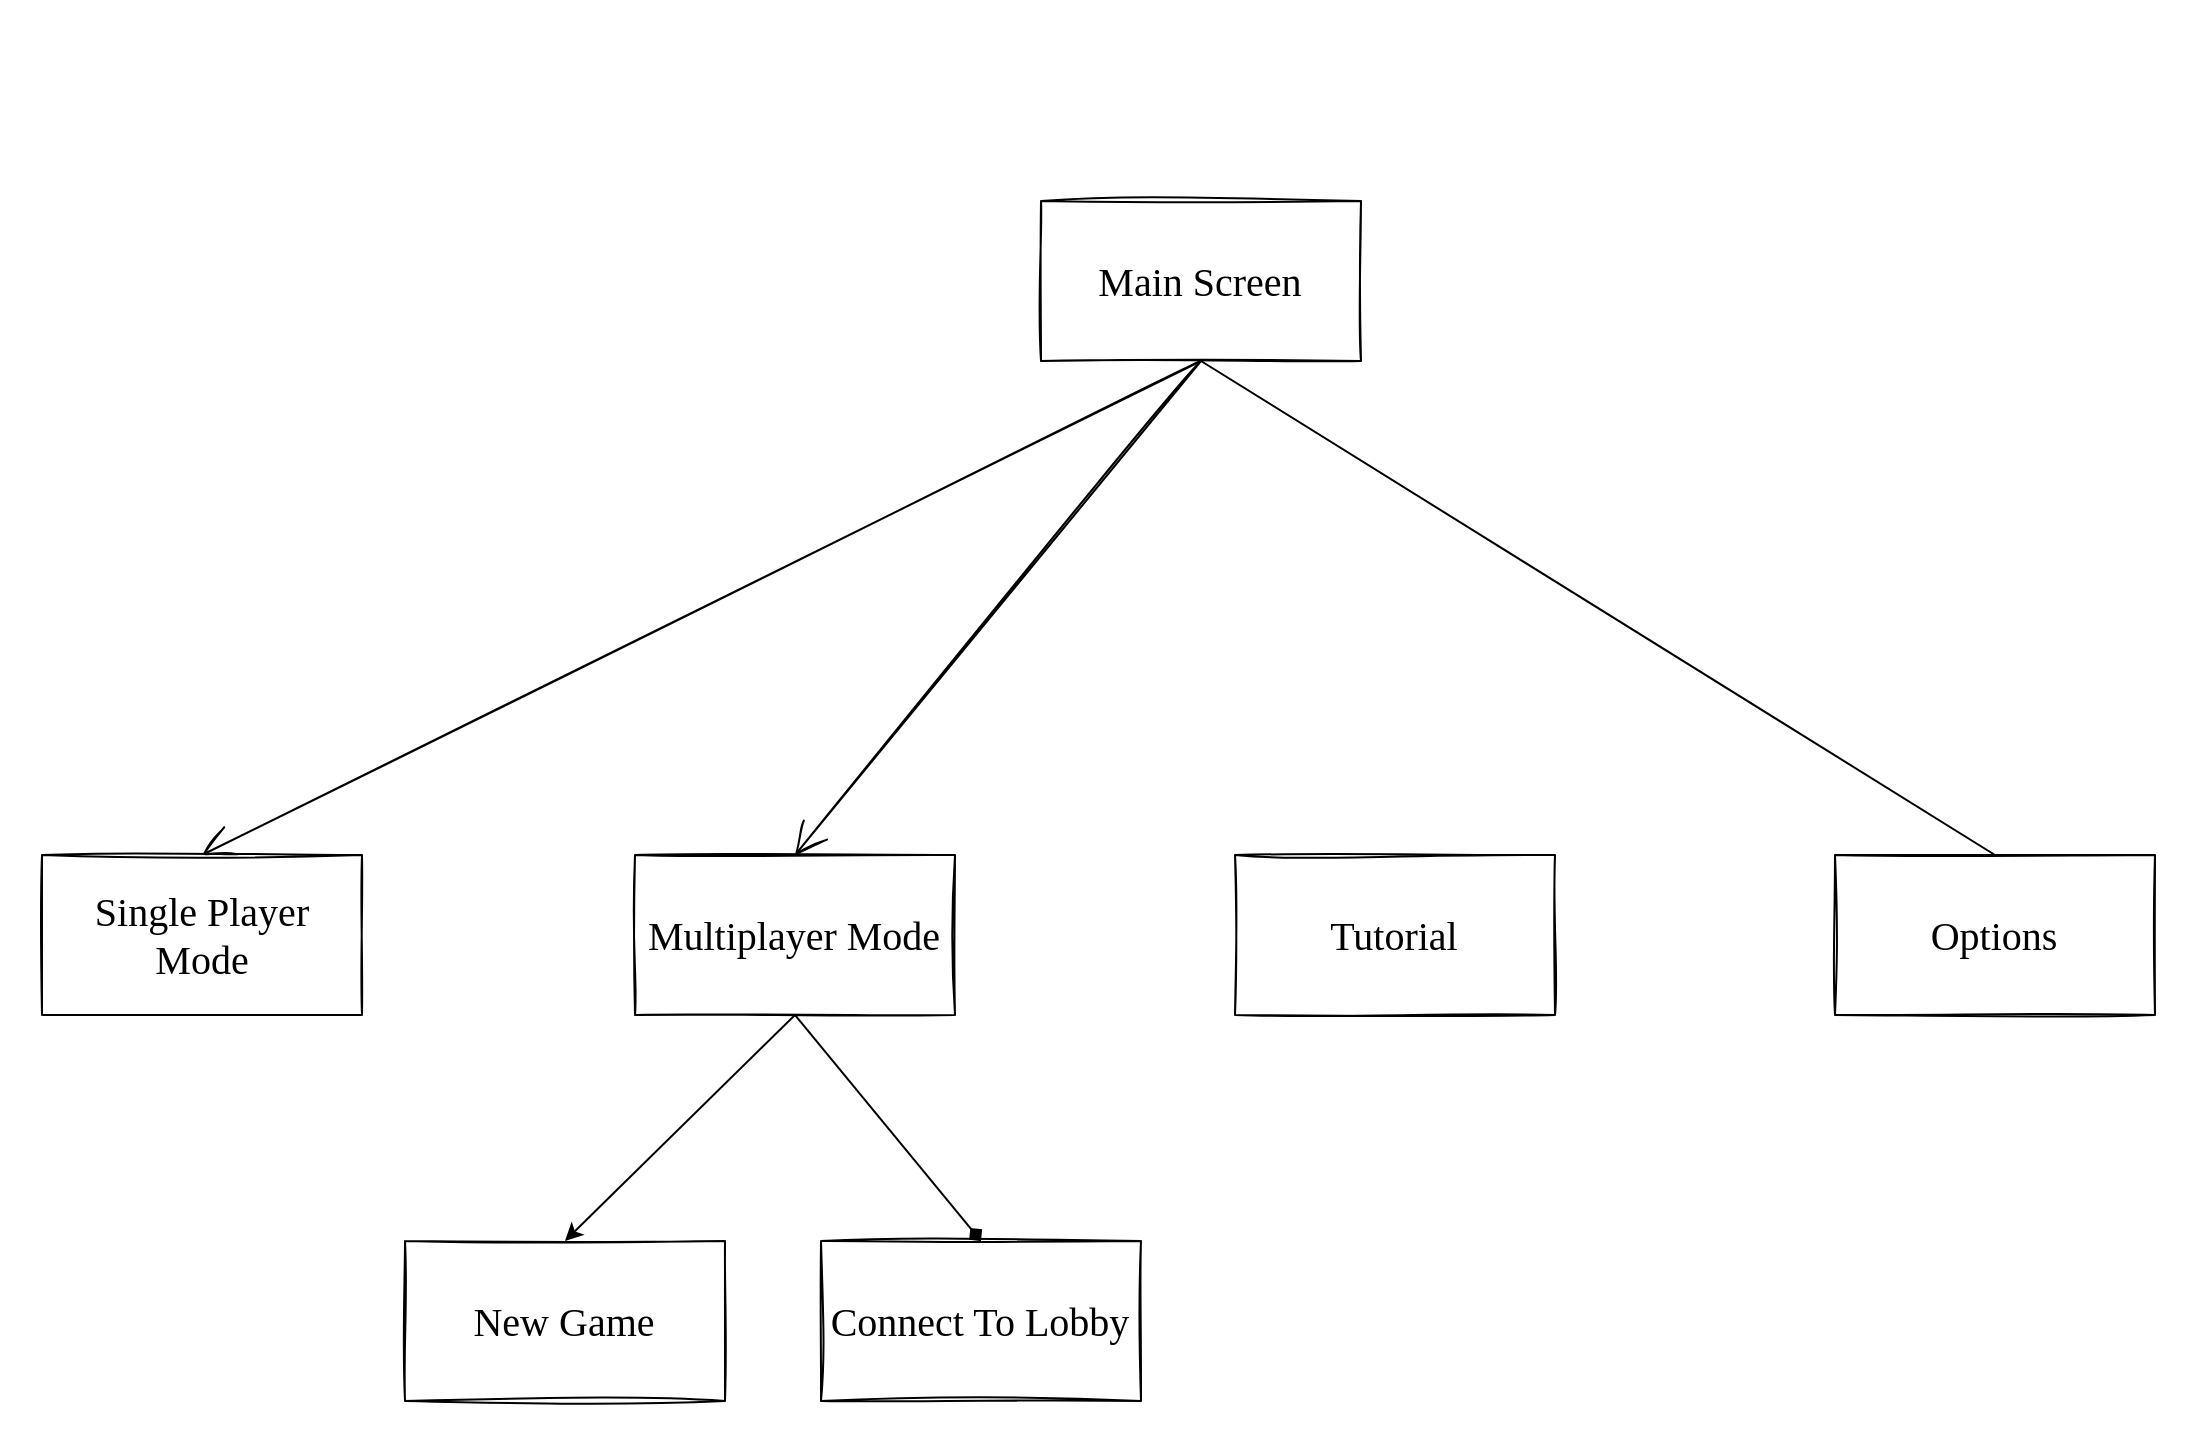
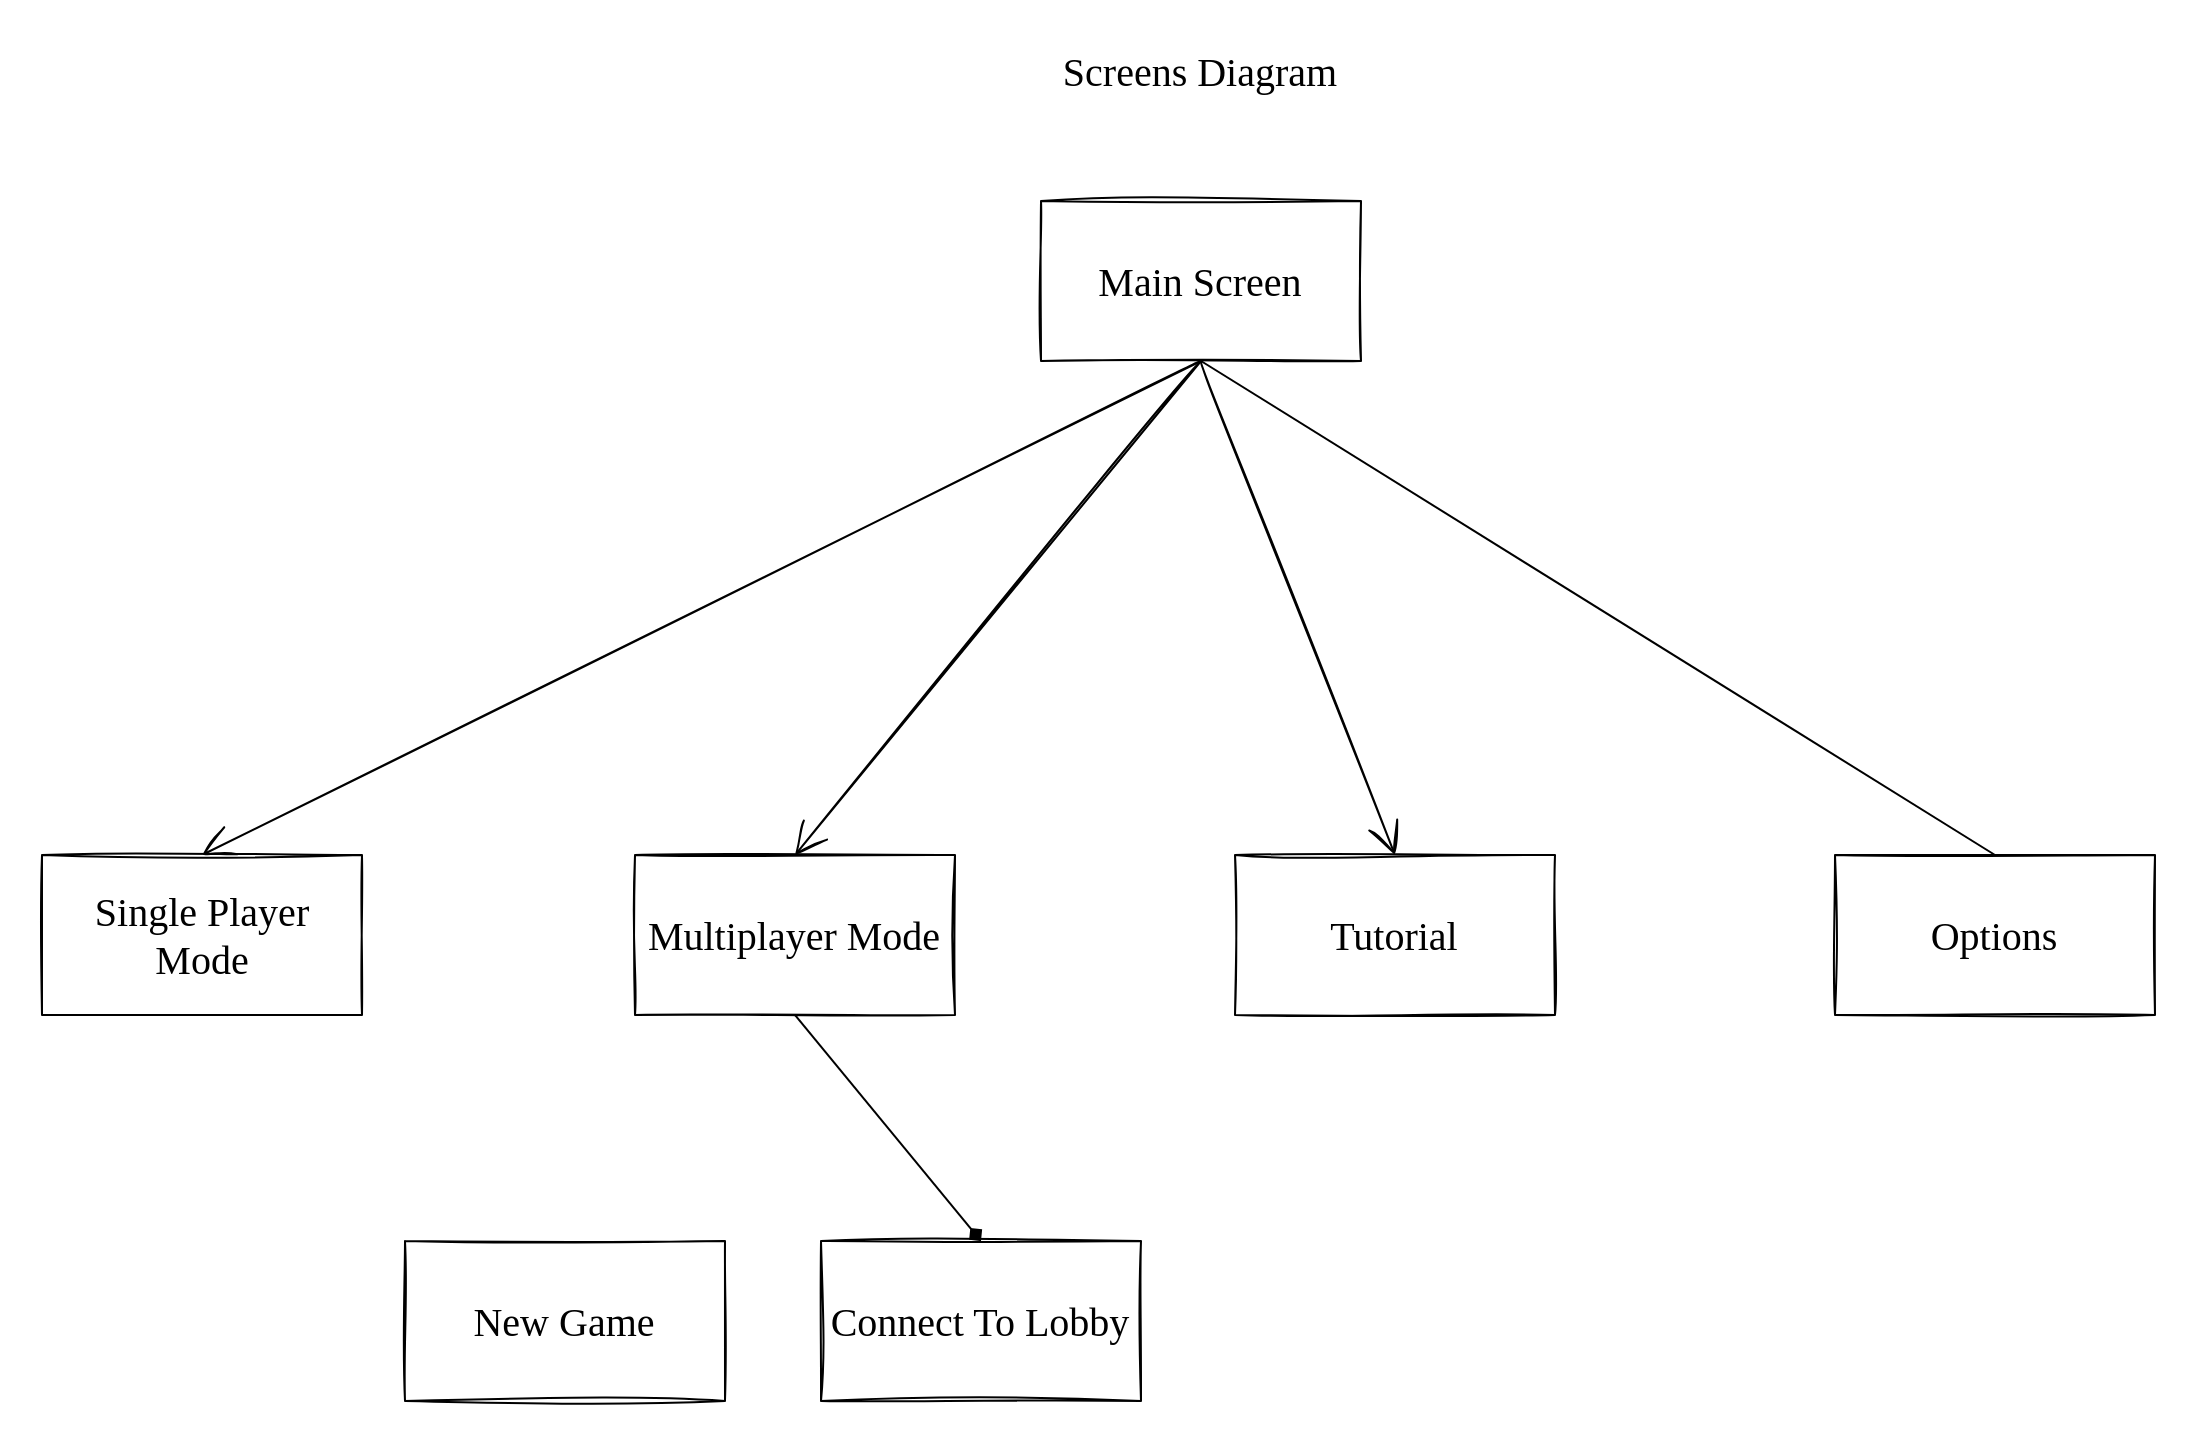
none -> (1201, 71)
none -> (1299, 609)
(683, 1125) -> none
